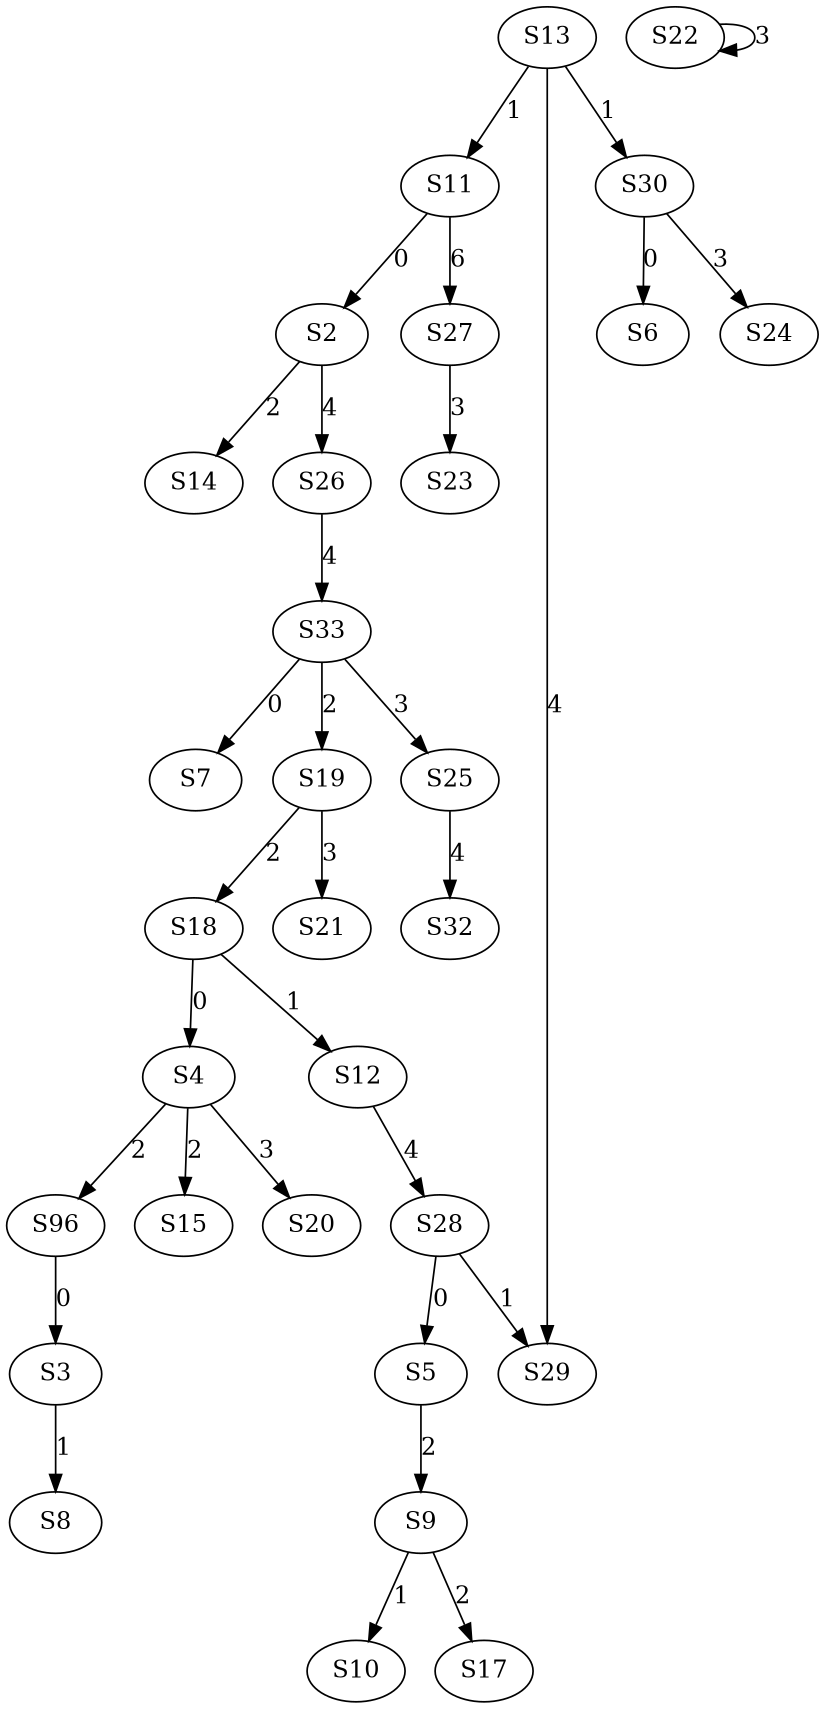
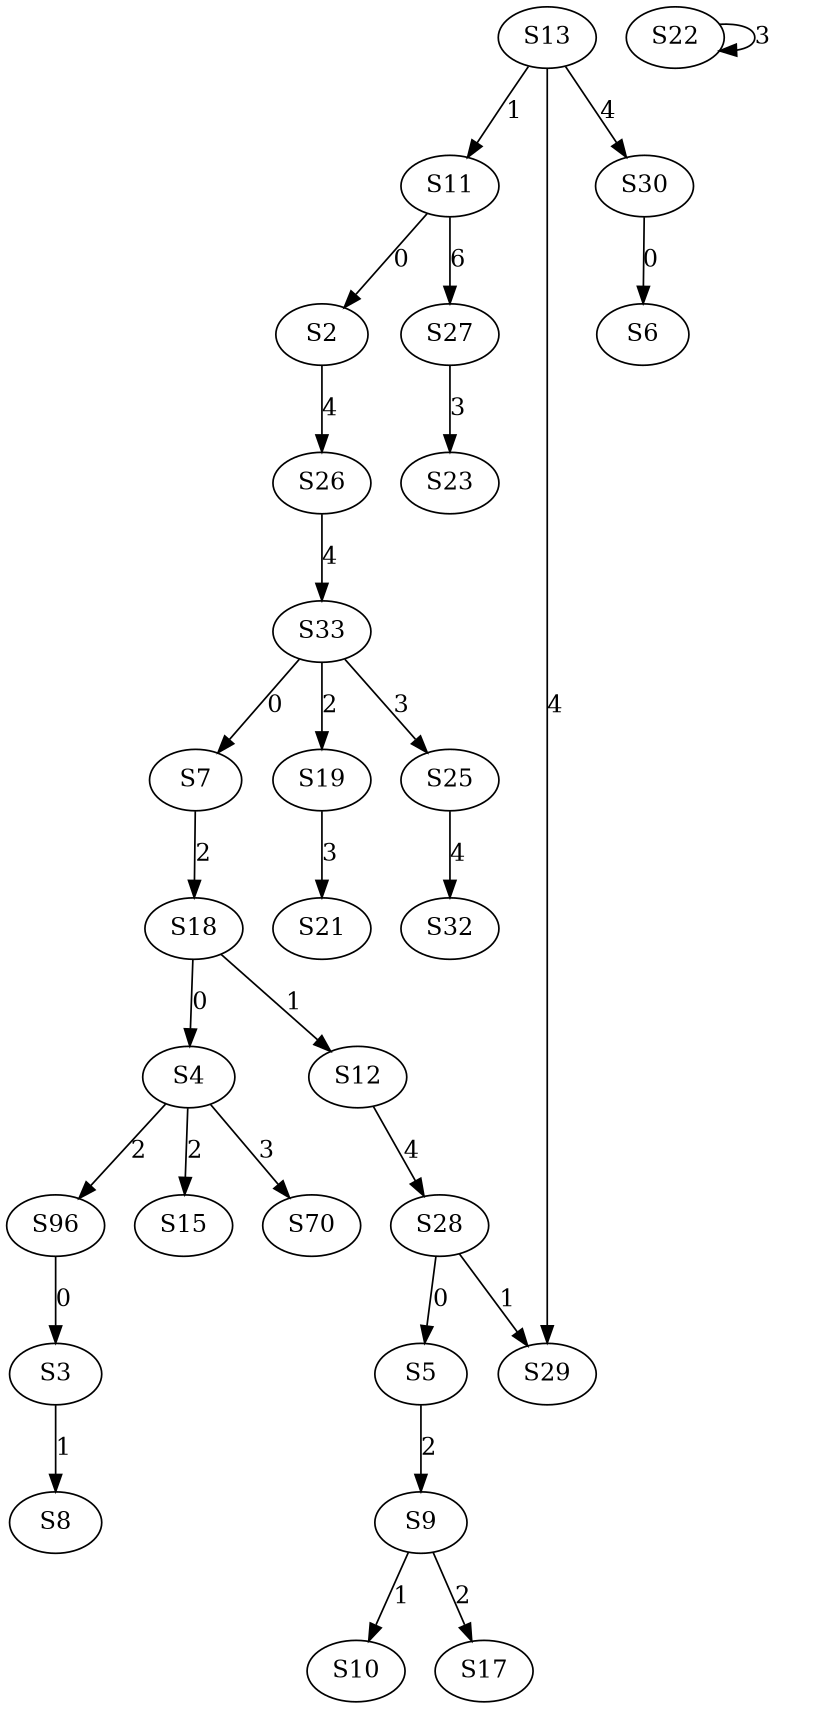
(609, 112) -> (609, 112)
(769, 335) -> none
(194, 483) -> none
(264, 848) -> (195, 846)
(312, 1226) -> (312, 1226)
